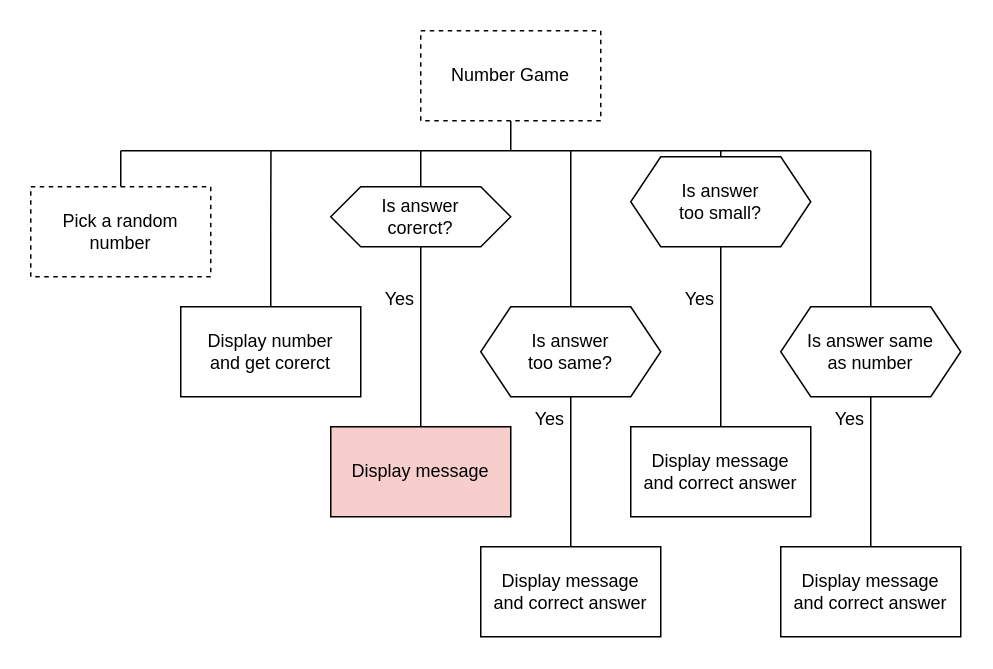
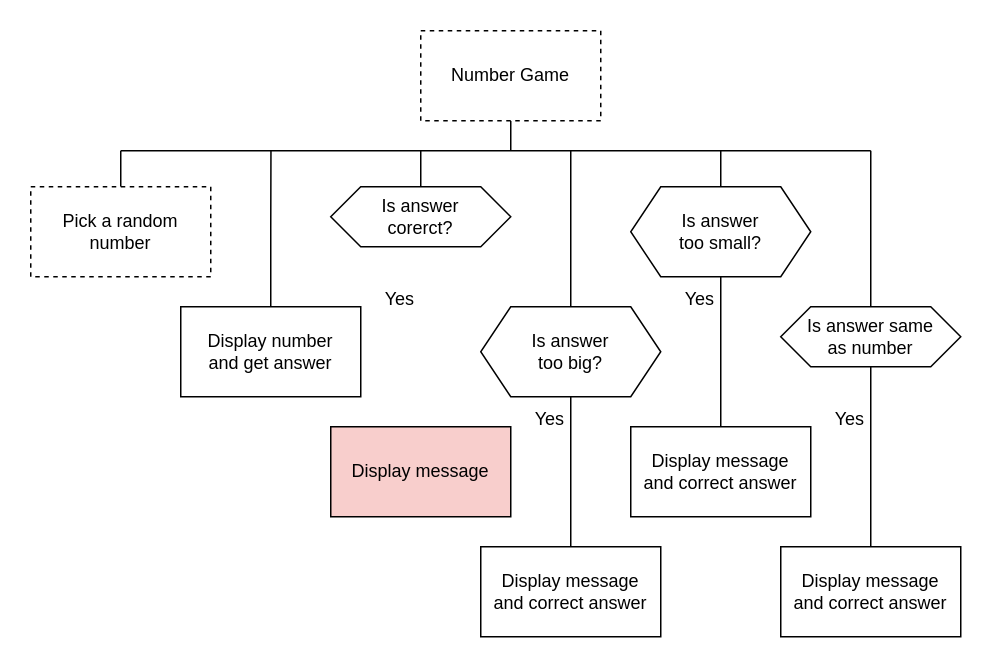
(721, 202) -> (721, 232)
(421, 337) -> none
(271, 352) -> (271, 352)
(571, 352) -> (571, 352)
(871, 352) -> (871, 337)
